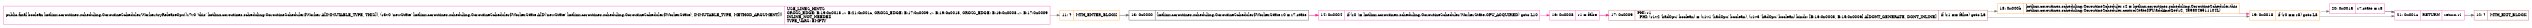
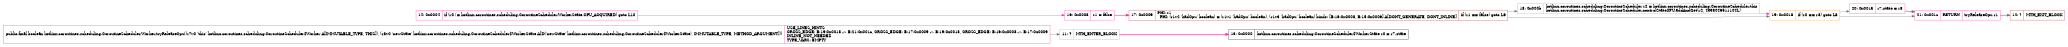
(1123, 15) -> (1173, 34)
(1312, 15) -> none
(2453, 15) -> (1981, 15)
